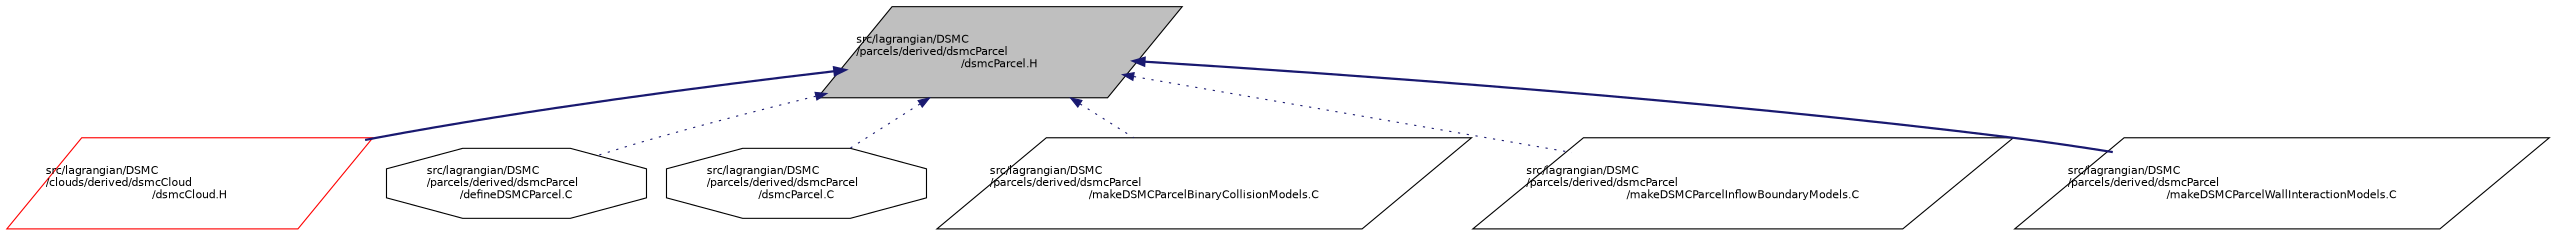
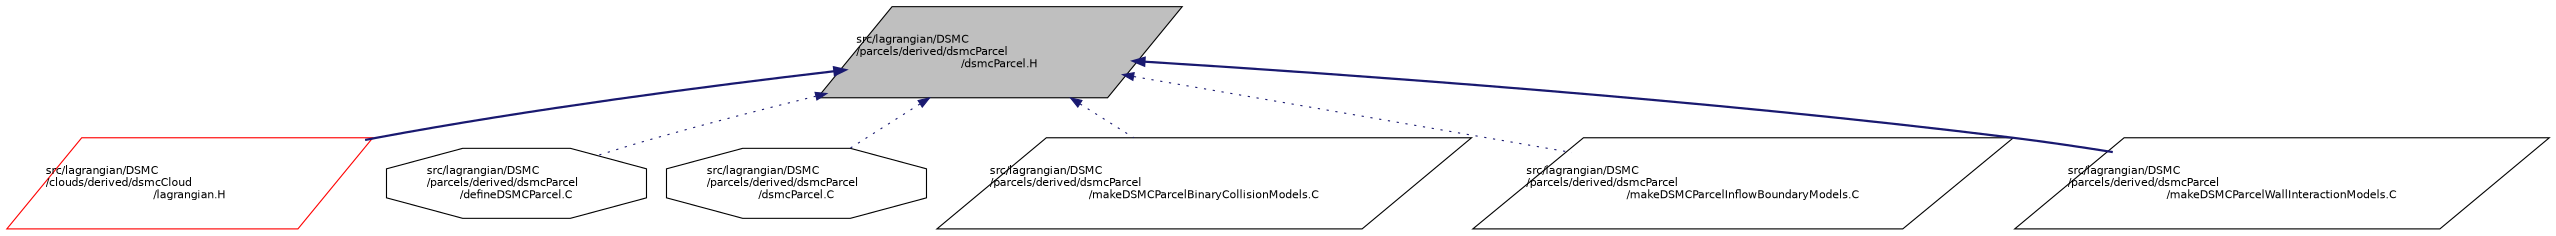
(190, 183) -> (190, 183)
